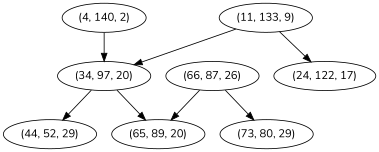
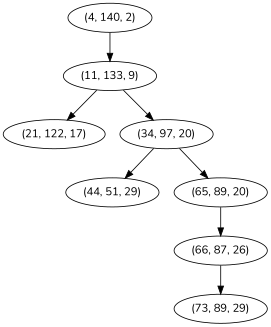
(104, 43) -> (110, 43)
(325, 76) -> (54, 134)
(188, 102) -> (221, 218)
(50, 134) -> (112, 192)
(267, 134) -> (221, 309)
